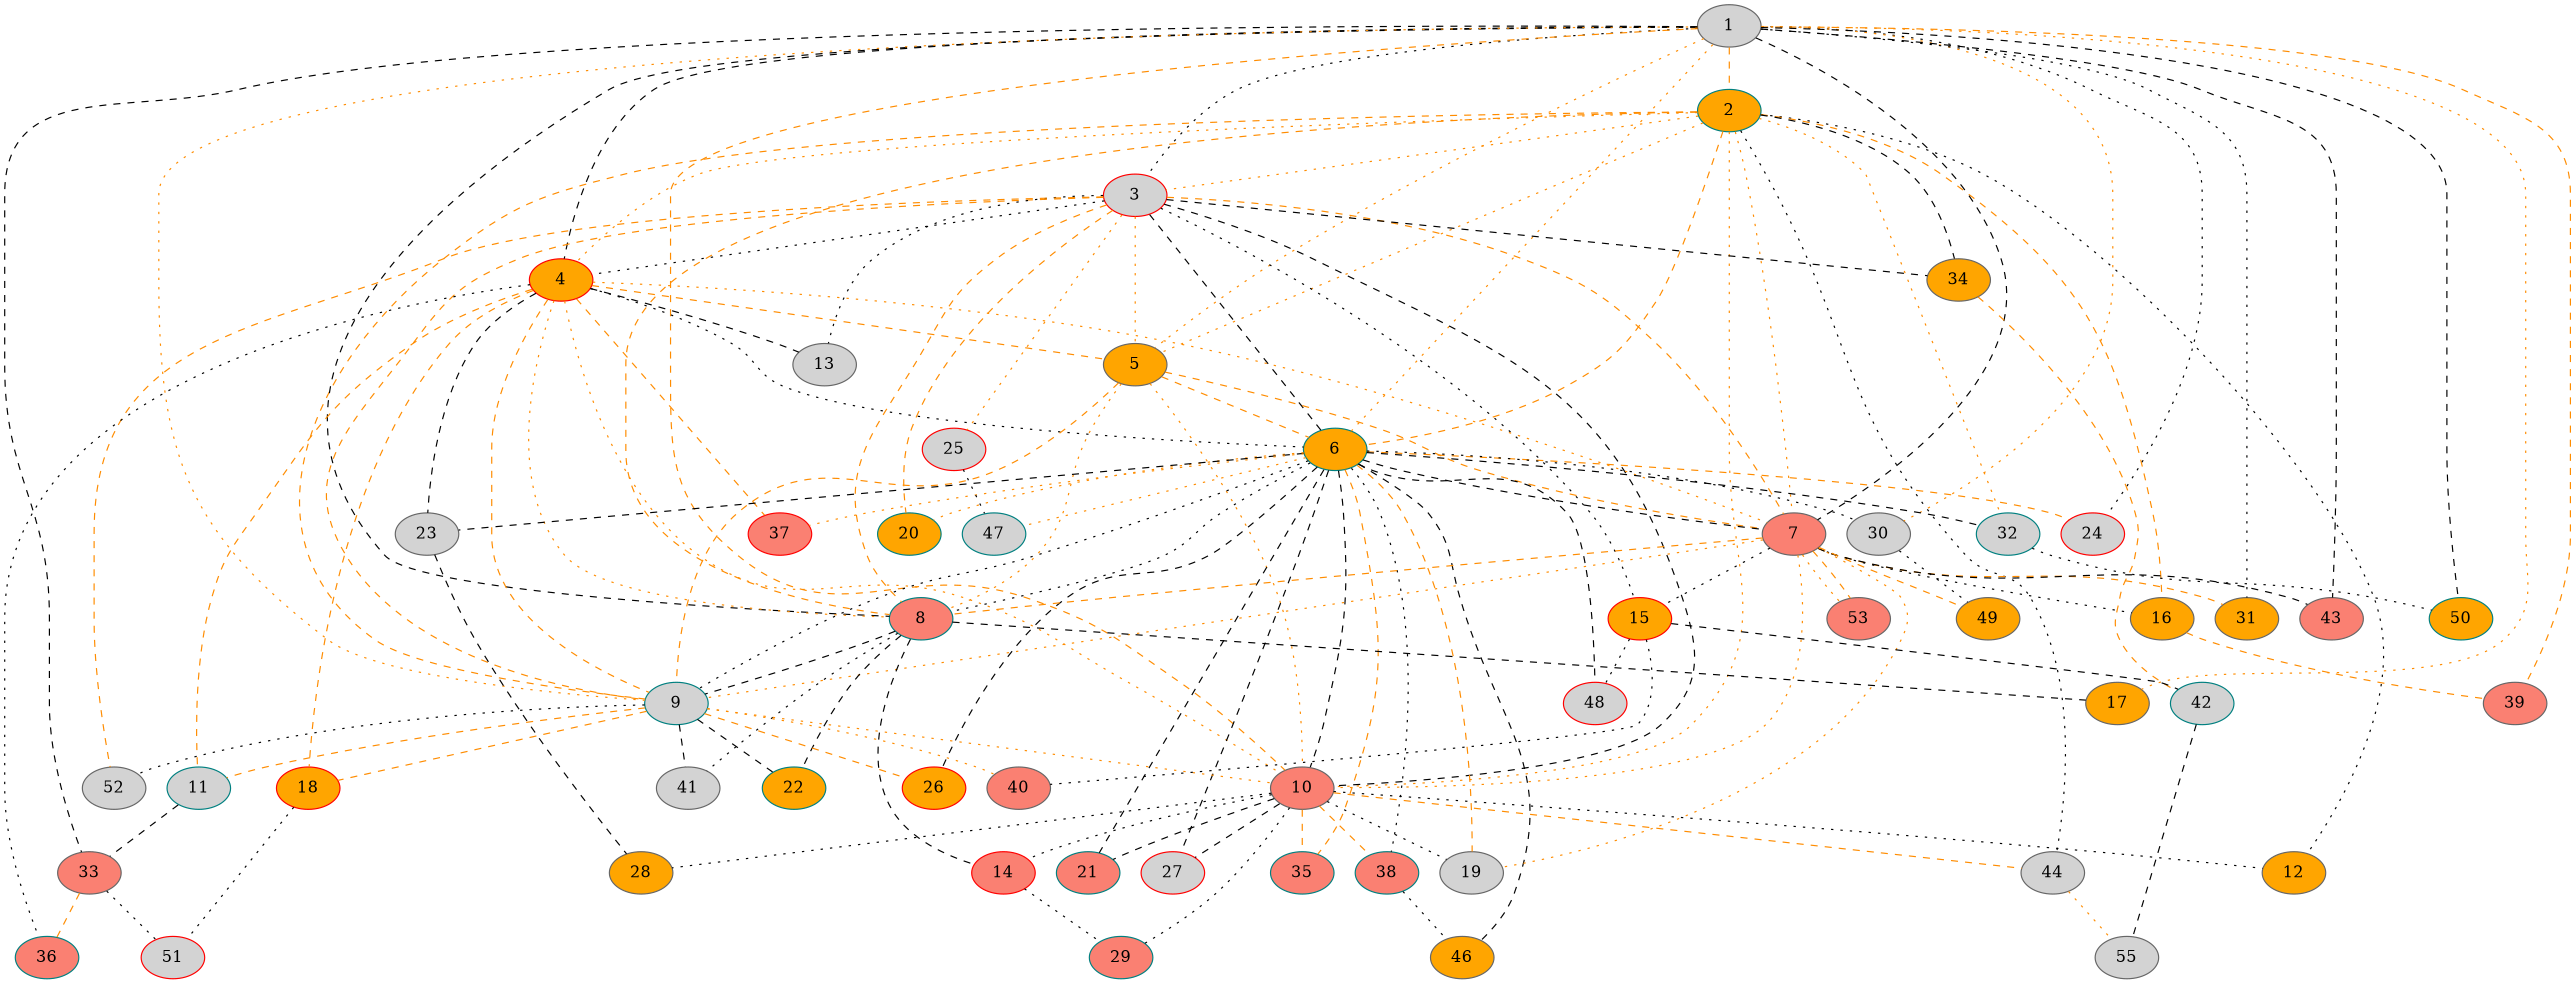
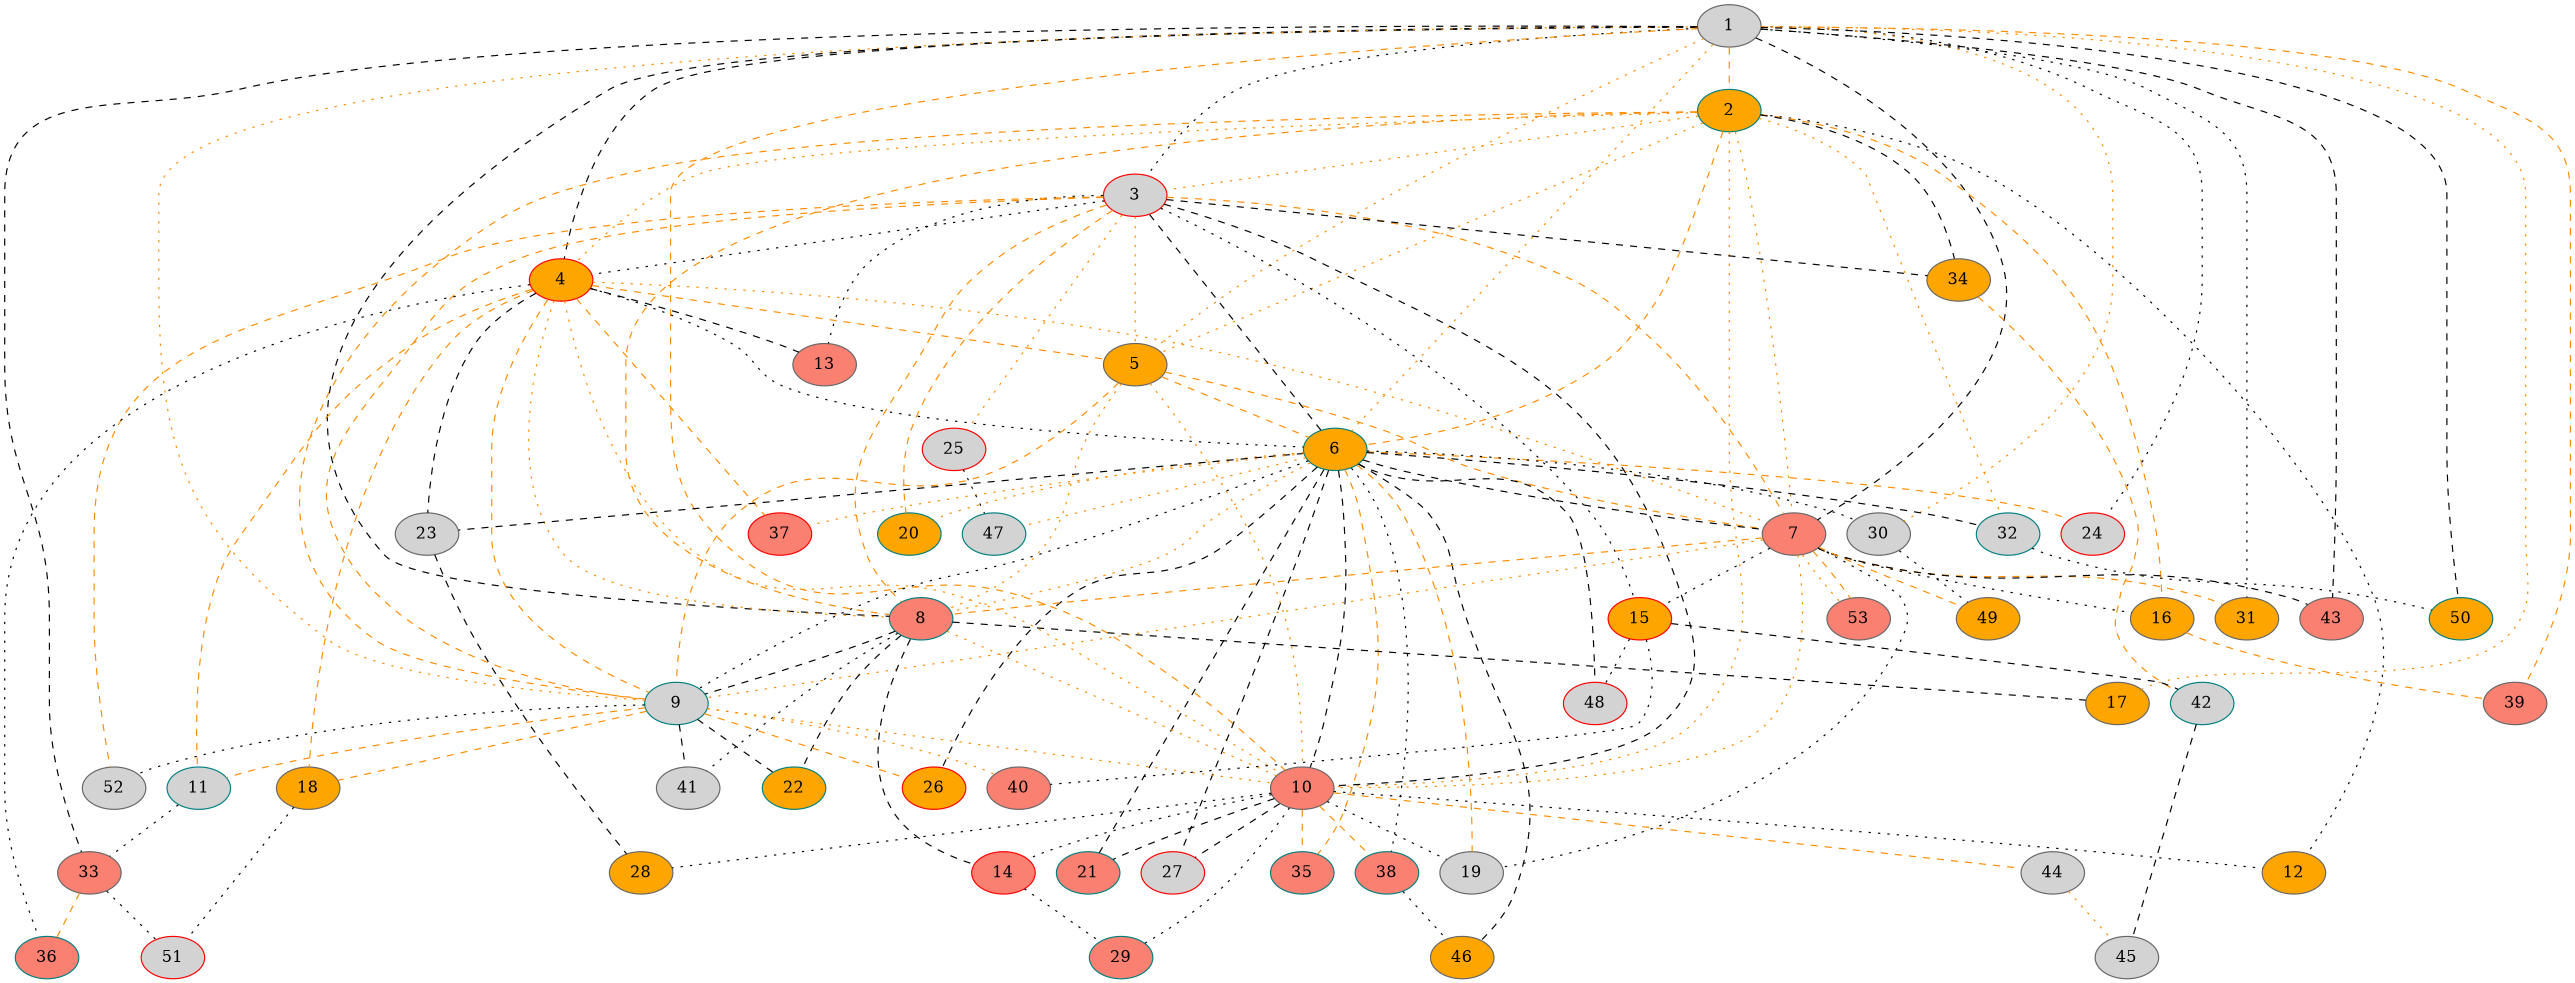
(825, 365) -> (825, 365)
(1920, 499) -> none
(1142, 564) -> (1142, 564)
none -> (1112, 703)
(1789, 761) -> (1789, 761)
(308, 788) -> (308, 788)
(144, 831) -> (144, 831)
(2127, 958) -> (2127, 958)
